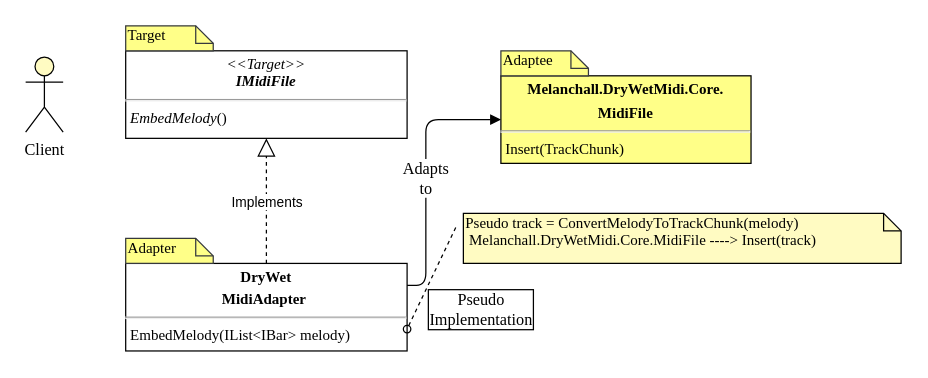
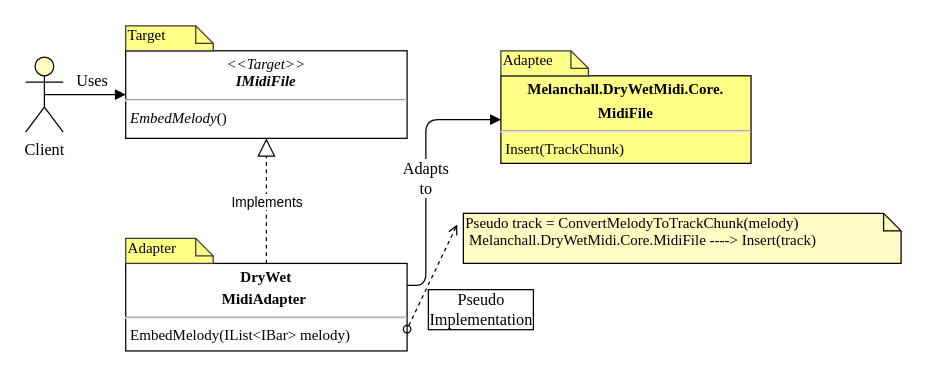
none -> (81, 94)
(455, 229) -> (454, 229)
